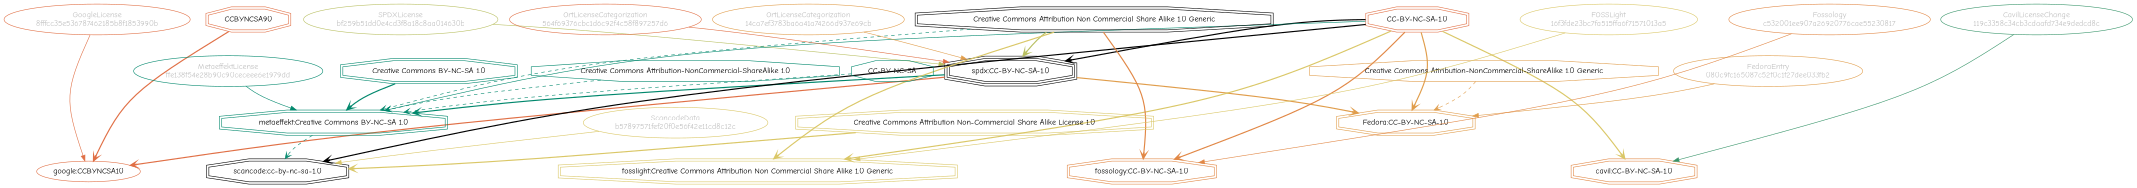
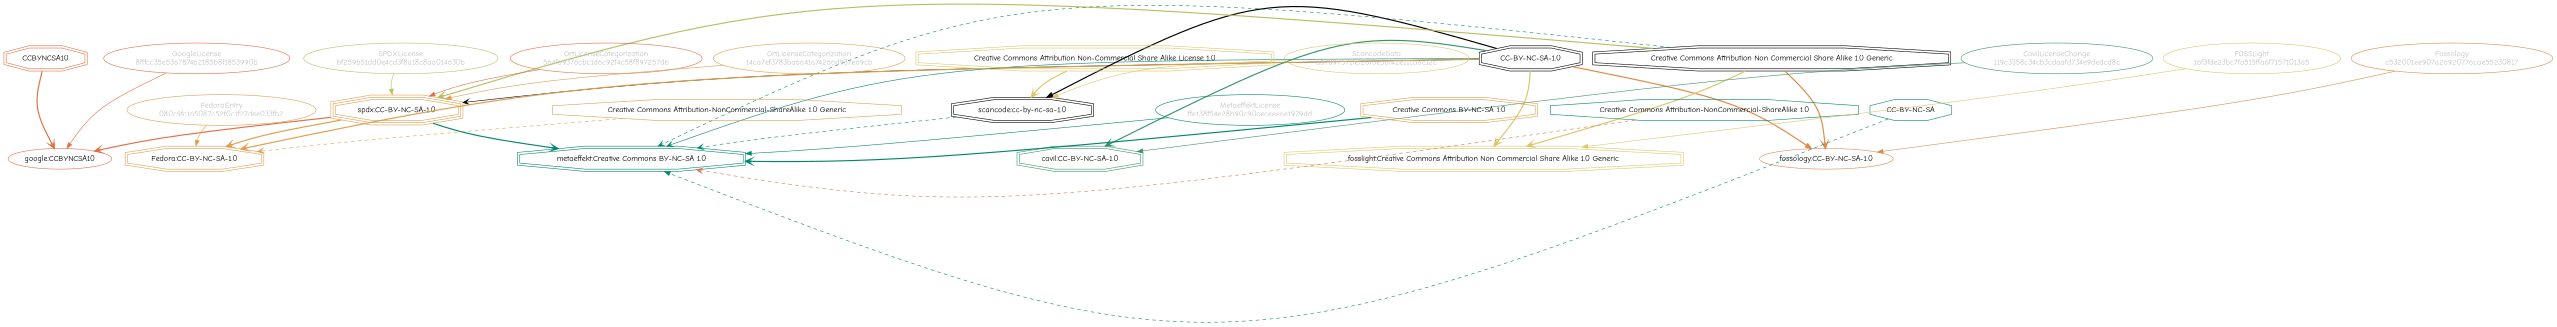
(248, 19) -> (46, 58)
(1417, 19) -> (1531, 58)
(1218, 34) -> (973, 69)
(429, 71) -> (1449, 110)
(1011, 71) -> (397, 110)
(871, 74) -> (1245, 13)
(1541, 80) -> (1310, 54)
(630, 89) -> (1284, 315)
(495, 92) -> (1170, 183)
(1301, 109) -> (1688, 92)
(297, 146) -> (830, 131)
(1142, 171) -> (1826, 159)
(1634, 171) -> (1080, 159)
